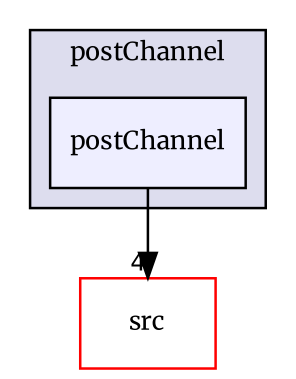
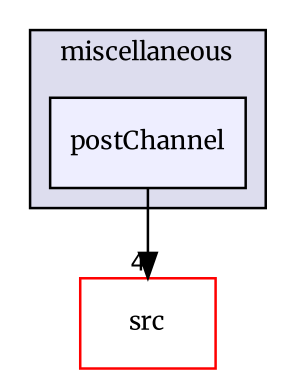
(148, 54) -> (148, 54)
